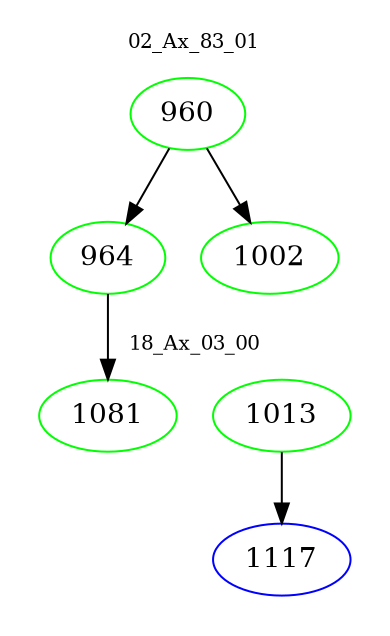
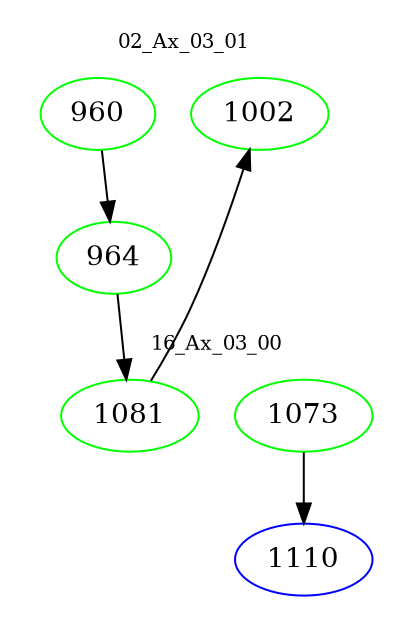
(194, 43) -> (184, 43)
(224, 177) -> (204, 278)
(195, 345) -> (217, 345)
(282, 416) -> (304, 416)
(282, 560) -> (304, 560)
